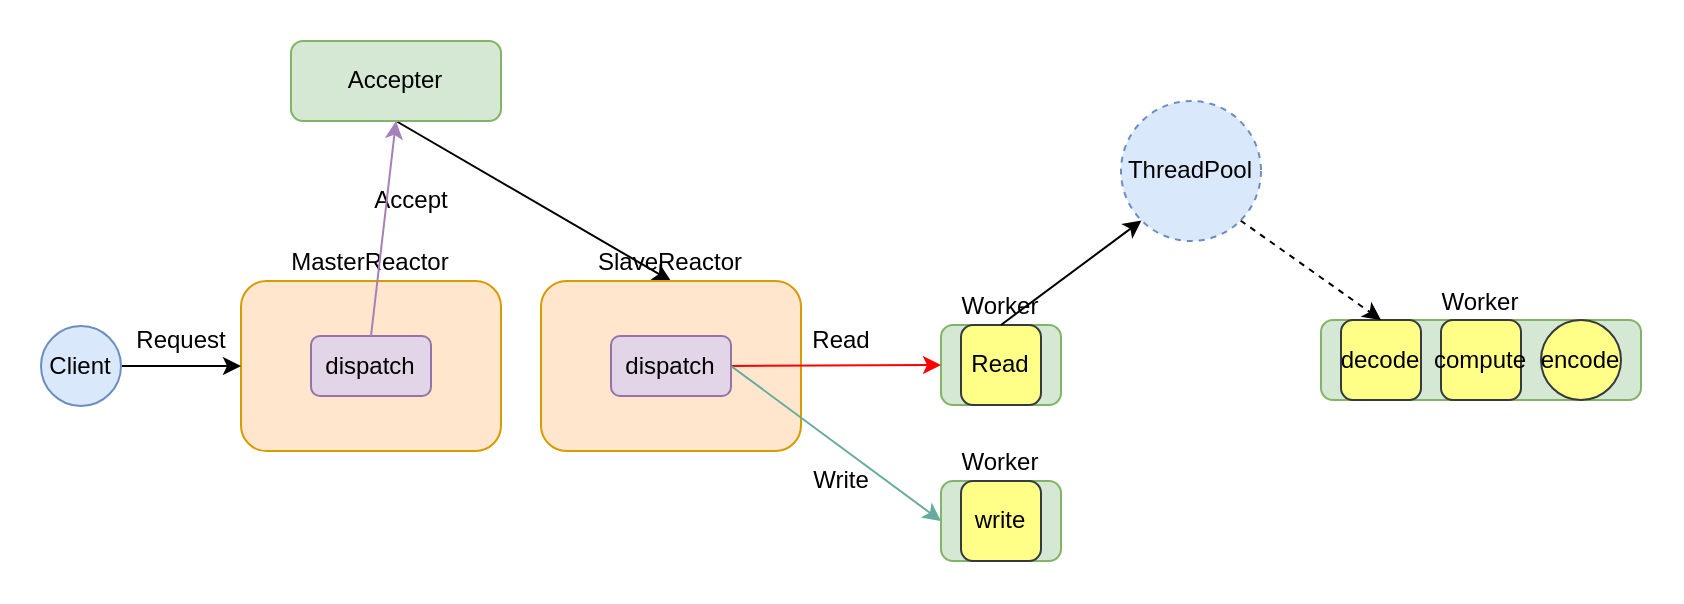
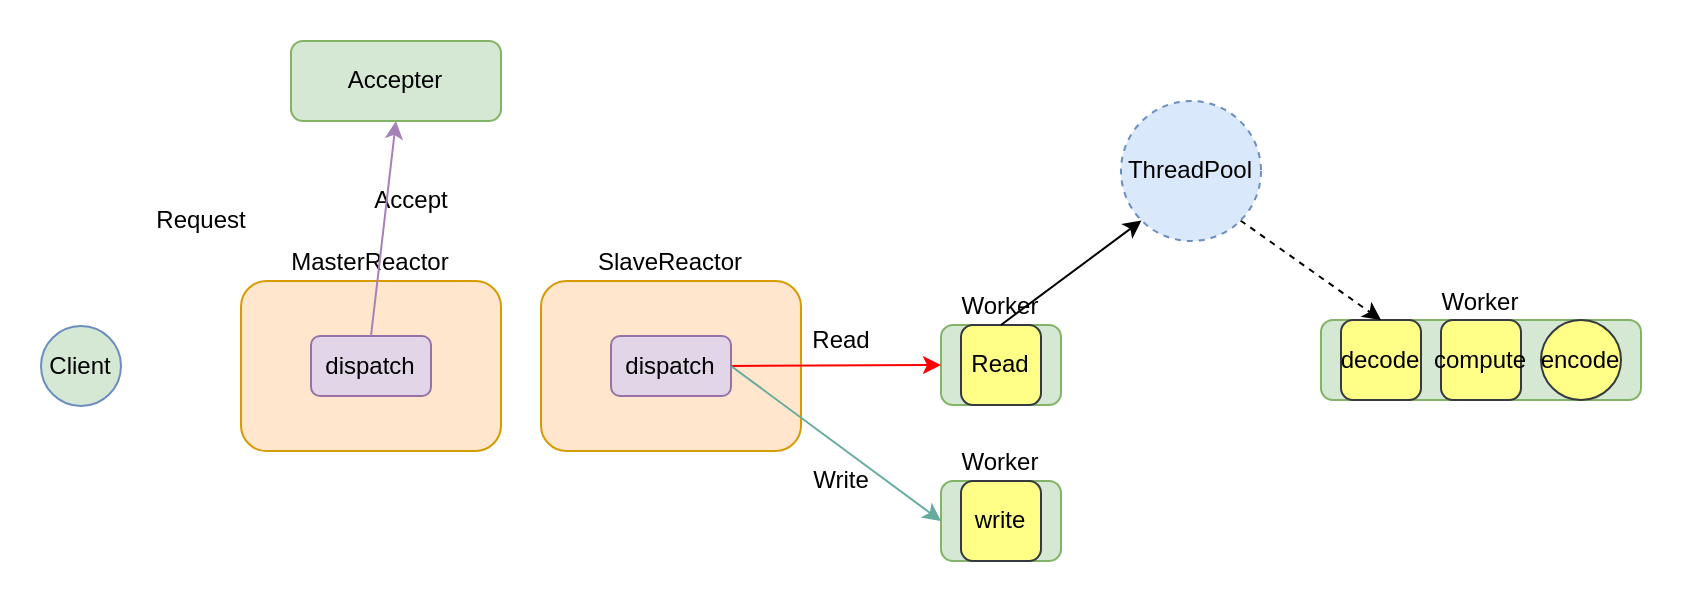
(528, 198) -> none
(181, 341) -> (201, 221)
(81, 366) -> (81, 366)
(174, 366) -> none
